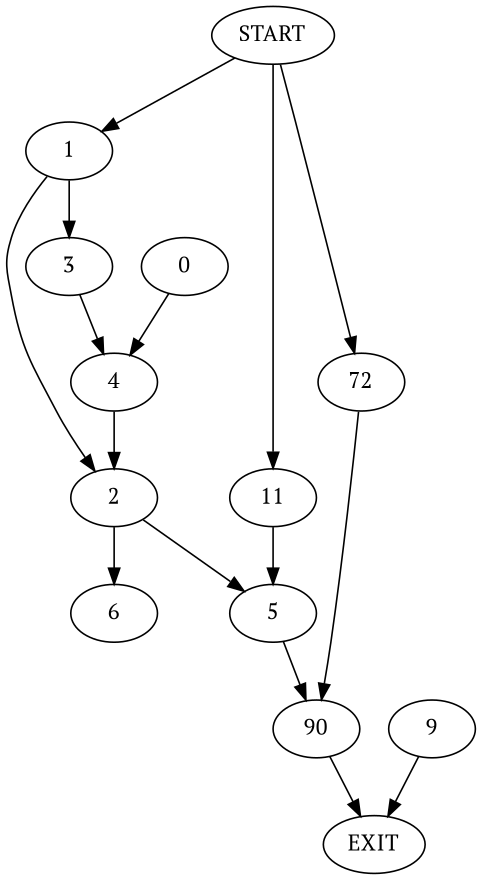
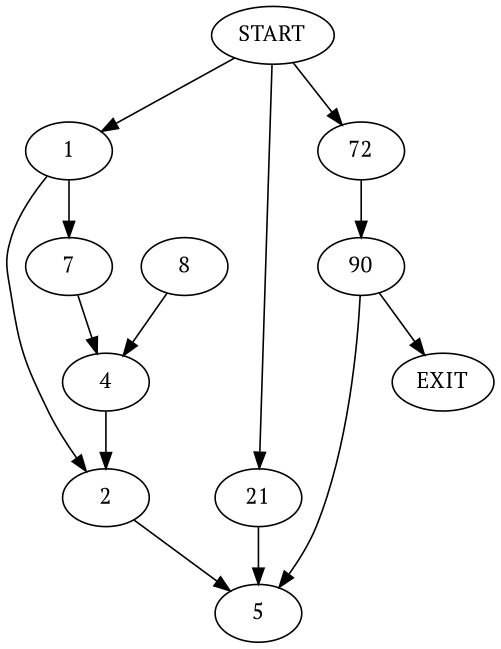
(69, 267) -> (69, 267)
(185, 267) -> (185, 267)
(273, 498) -> (258, 498)
(114, 613) -> none
(292, 663) -> (342, 440)
(432, 729) -> none
